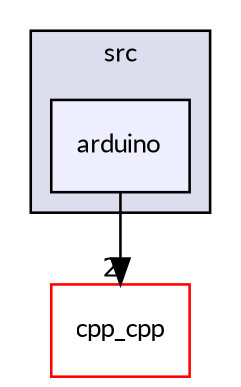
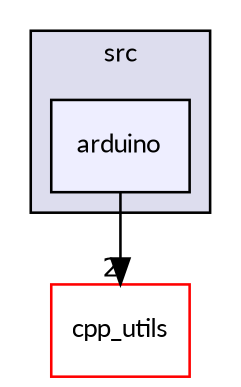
(120, 331) -> (120, 331)
